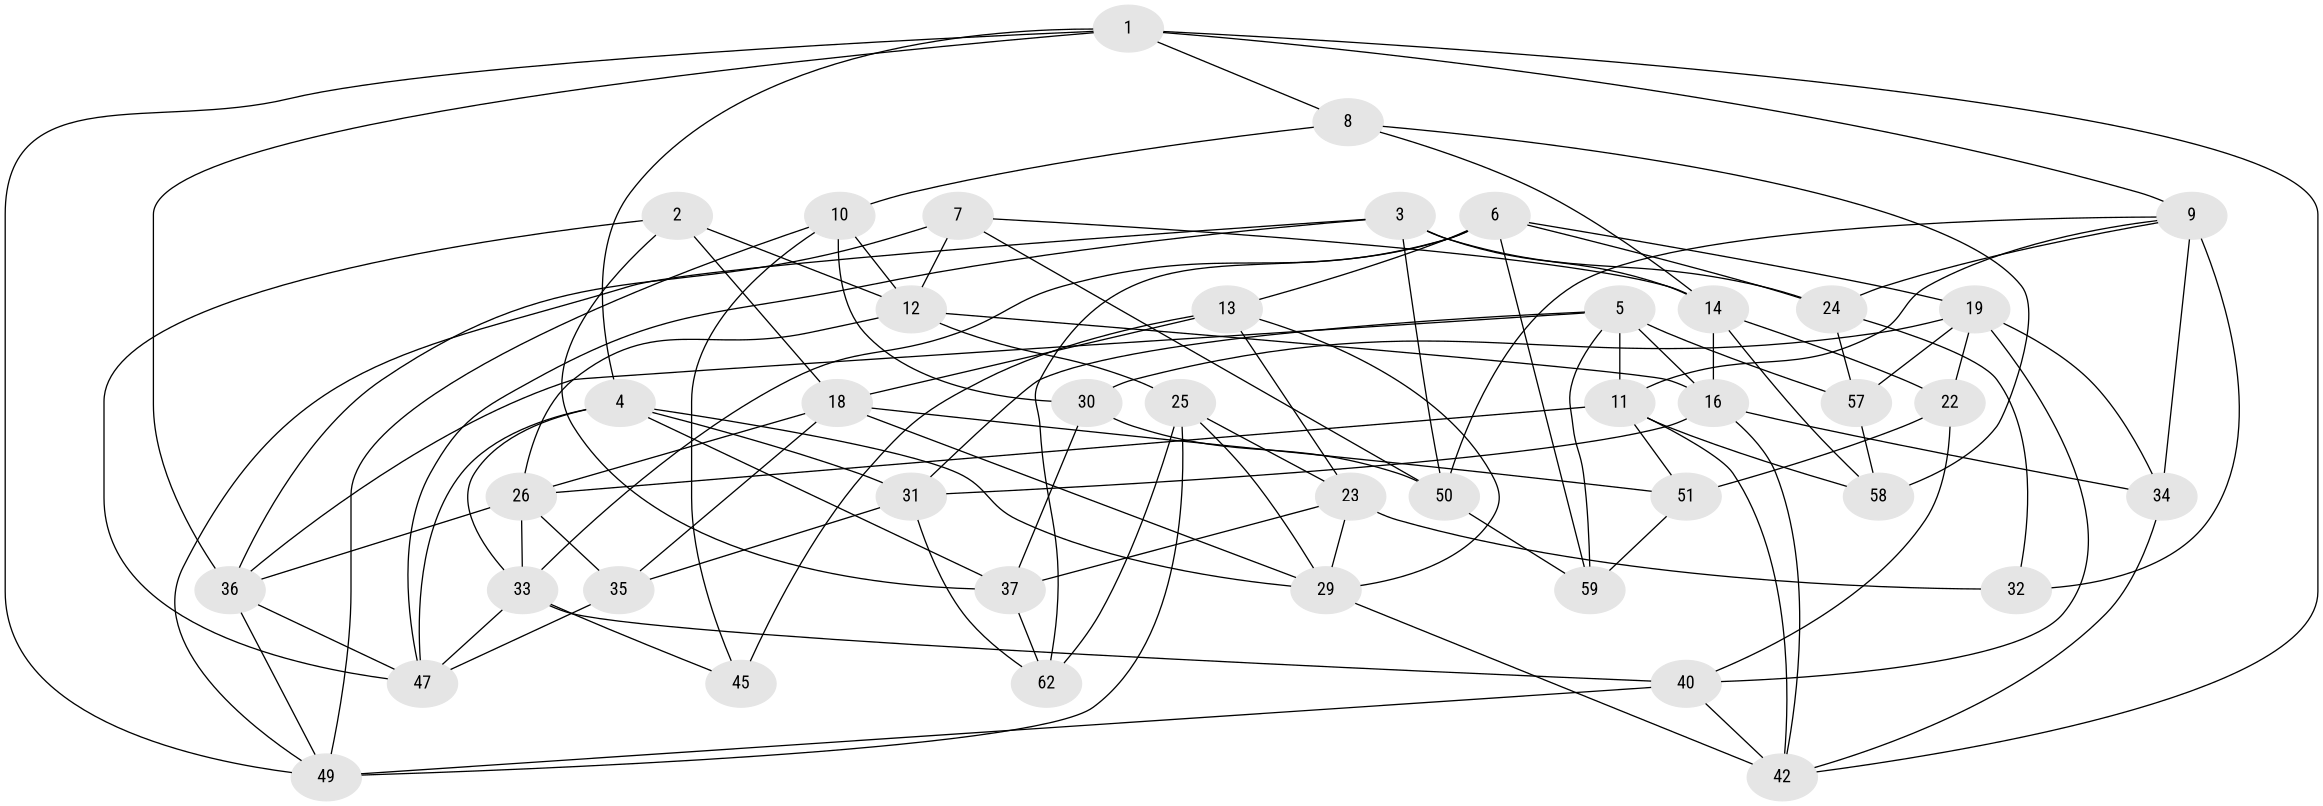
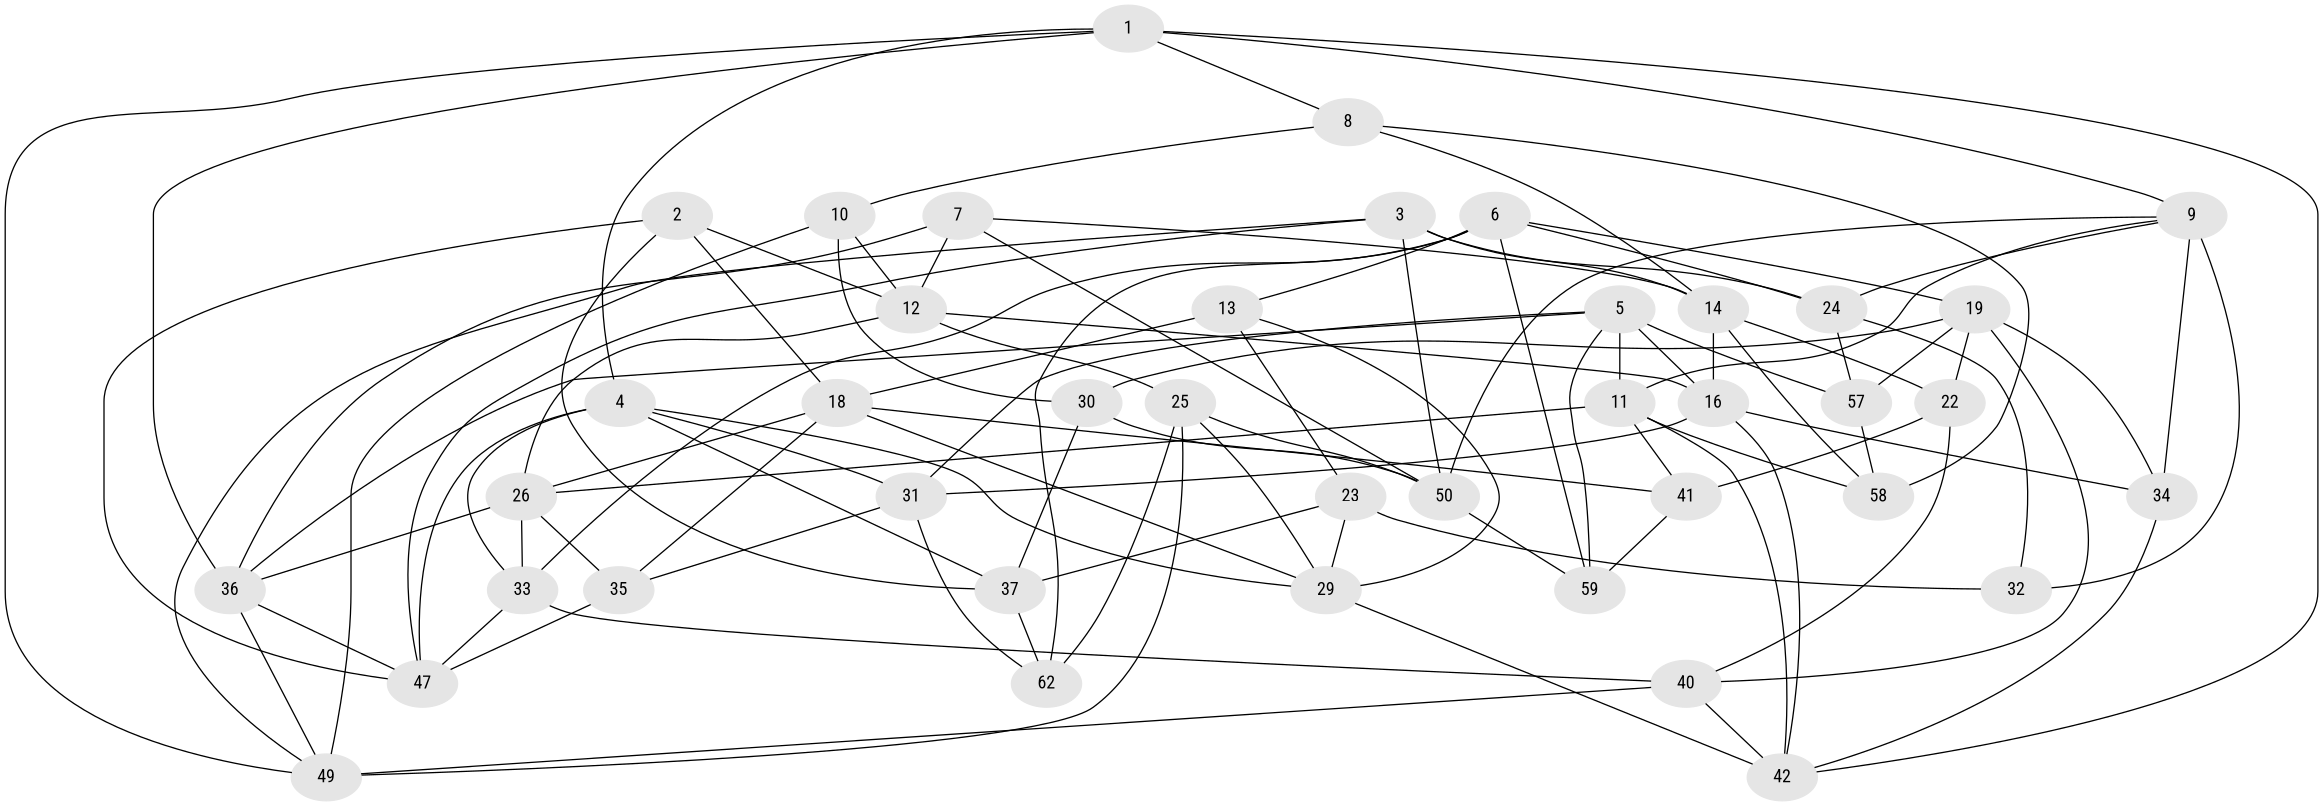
(1286, 461) -> (1292, 444)
(1686, 497) -> (1686, 497)
(741, 684) -> none
